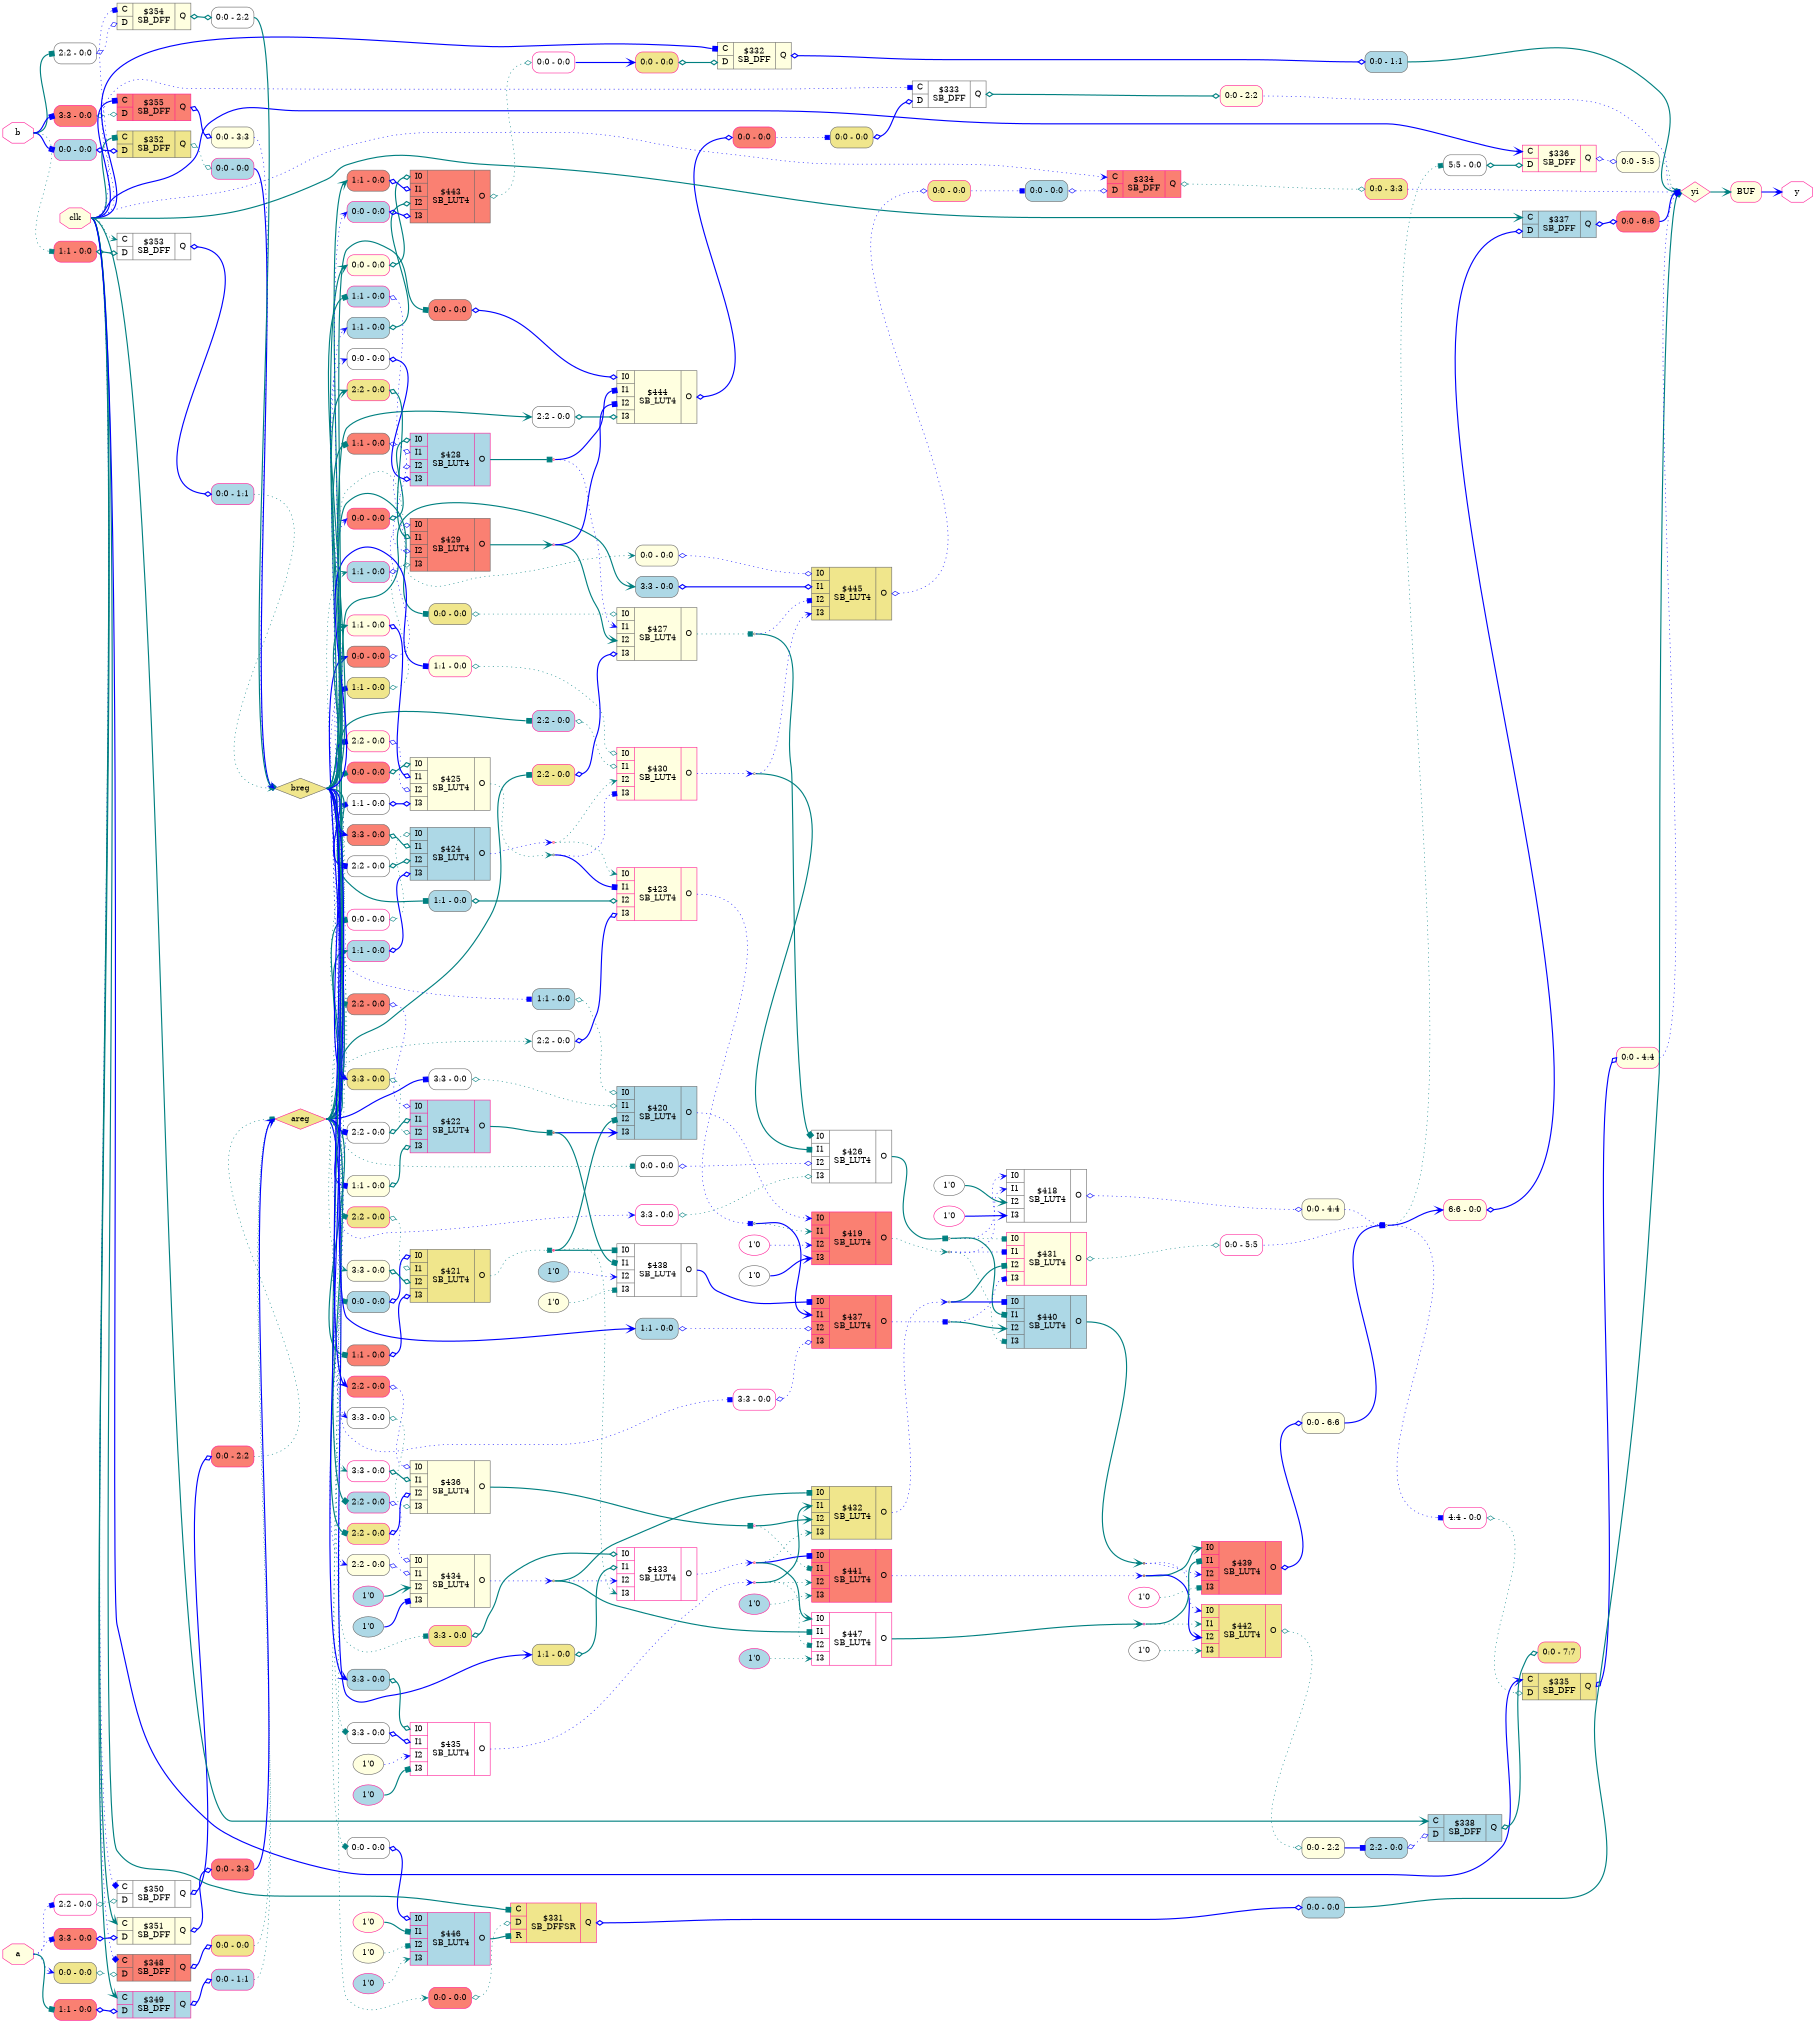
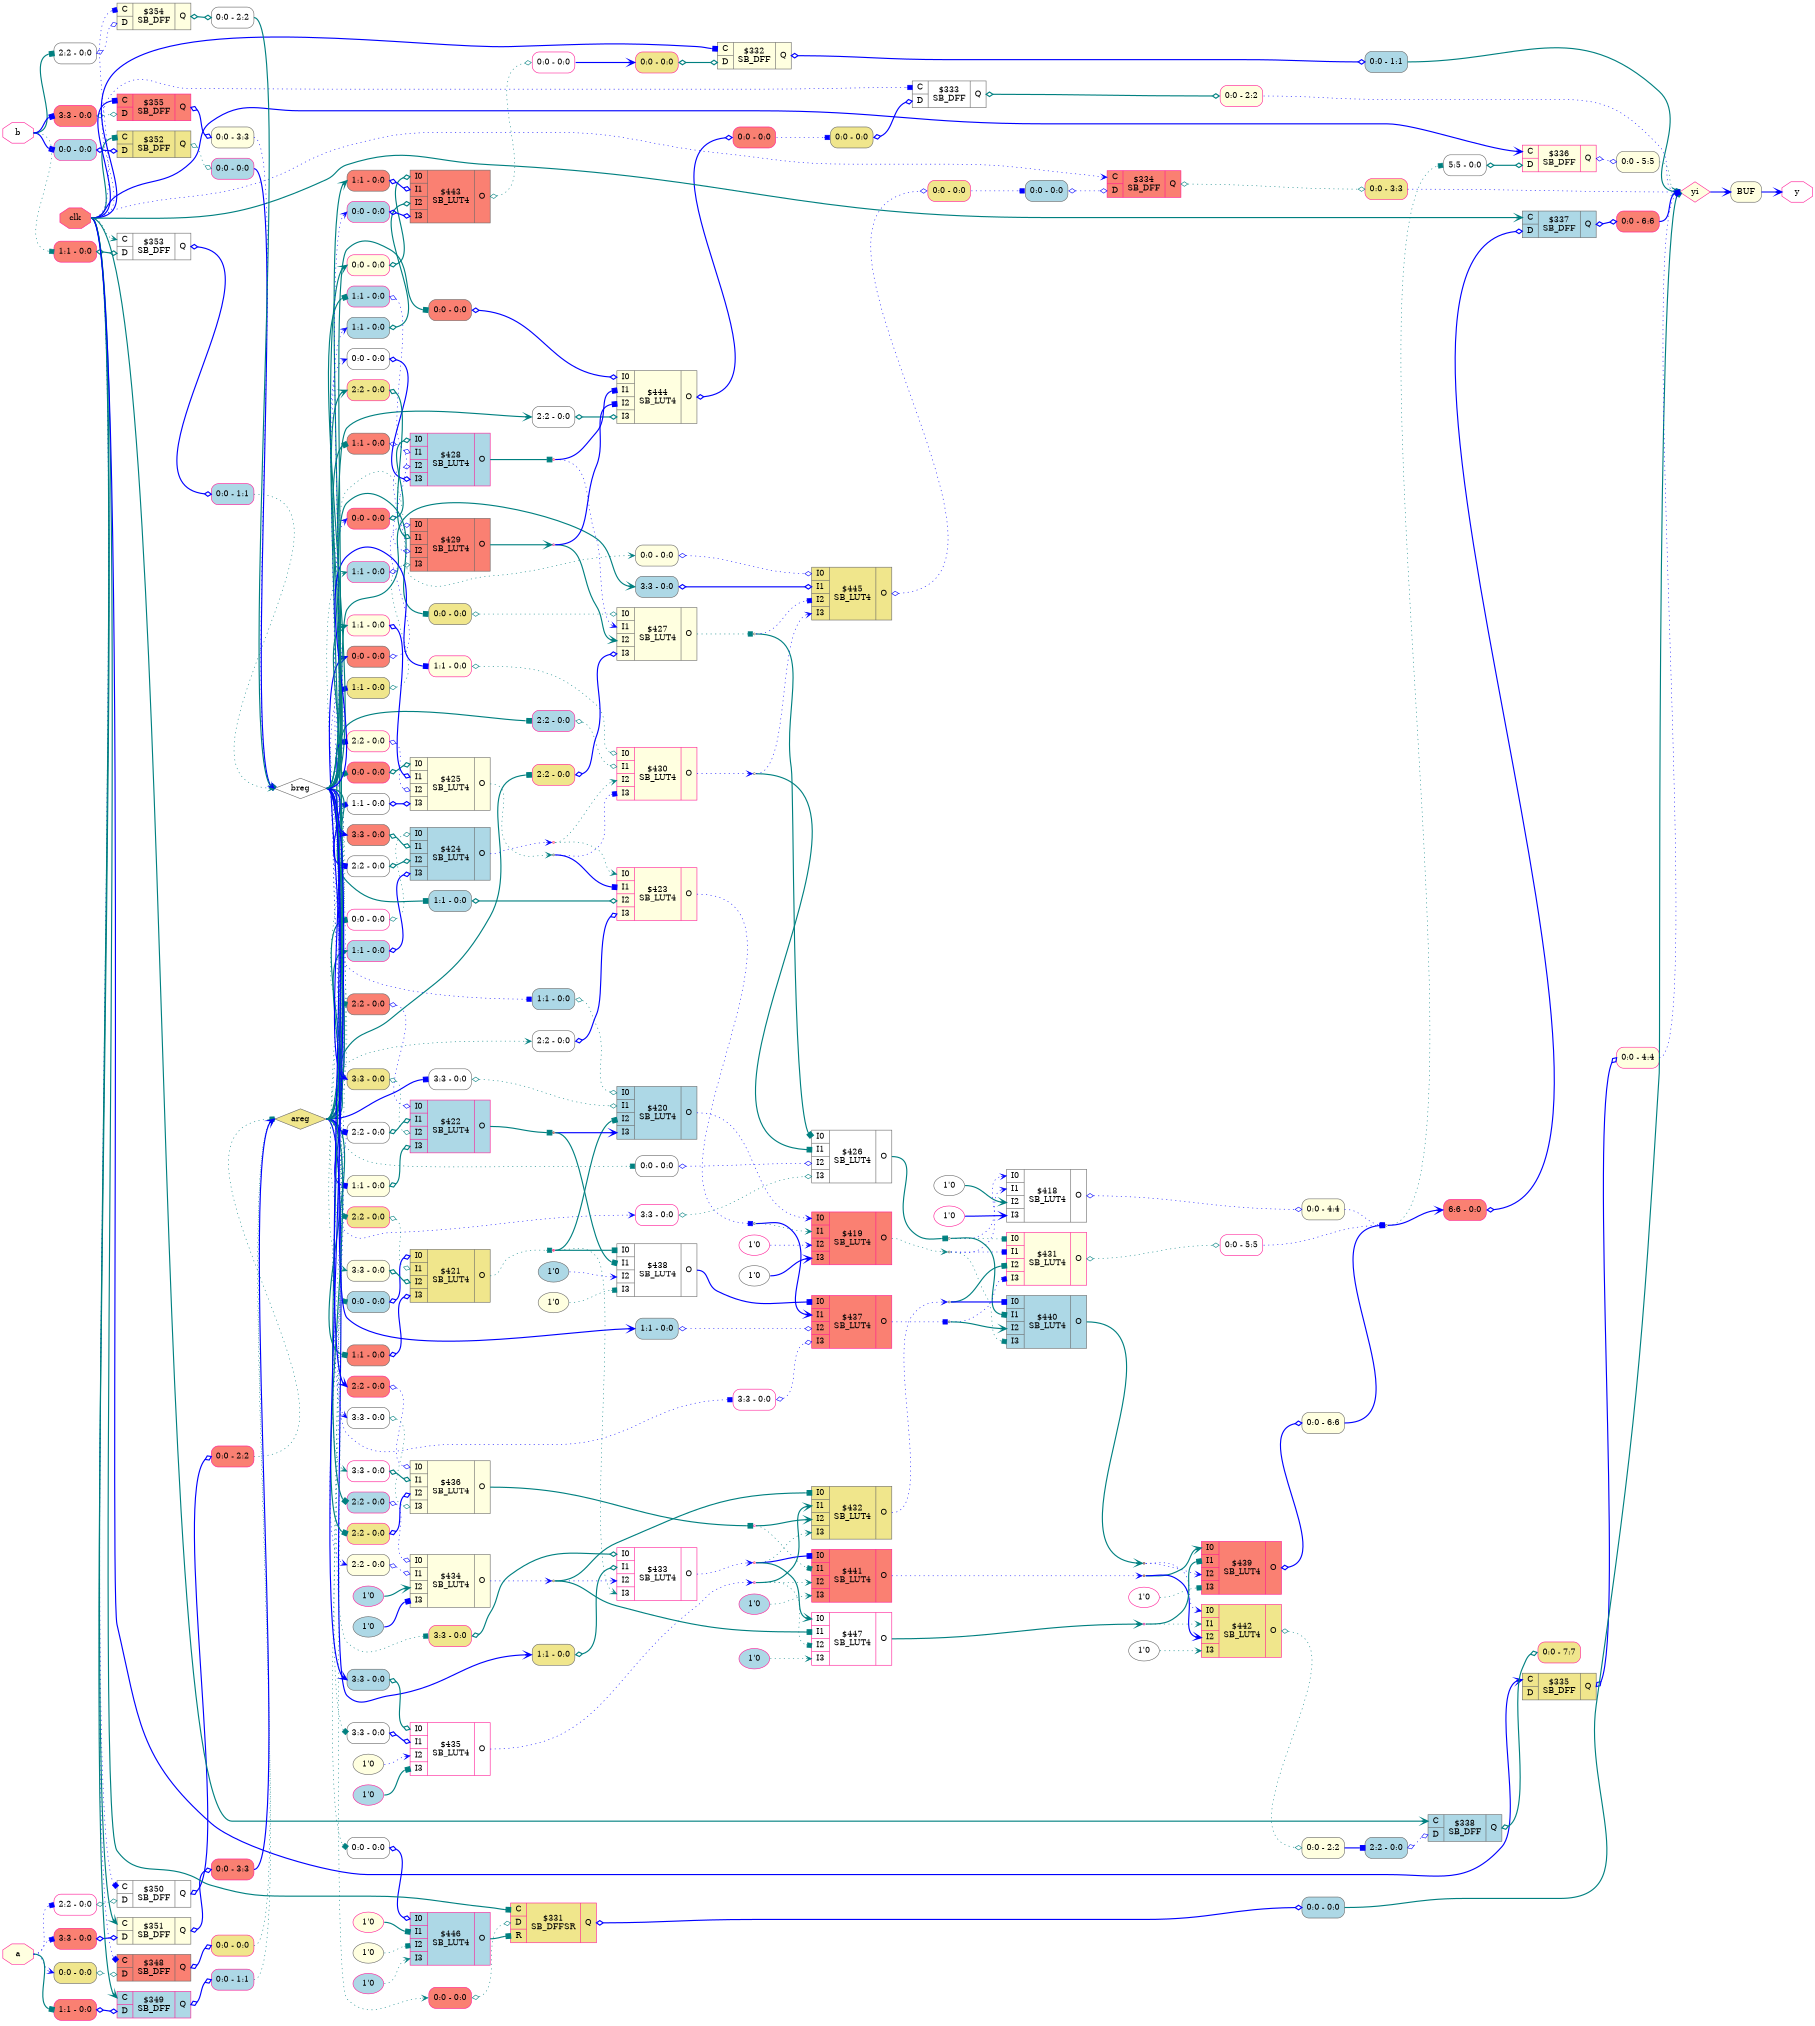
(1718, 192) -> (1718, 192)
(1746, 192) -> (1746, 192)
(75, 218) -> (75, 218)
(300, 788) -> (300, 788)
(300, 1119) -> (300, 1119)
(1465, 1210) -> (1465, 1210)
(1465, 1518) -> none
